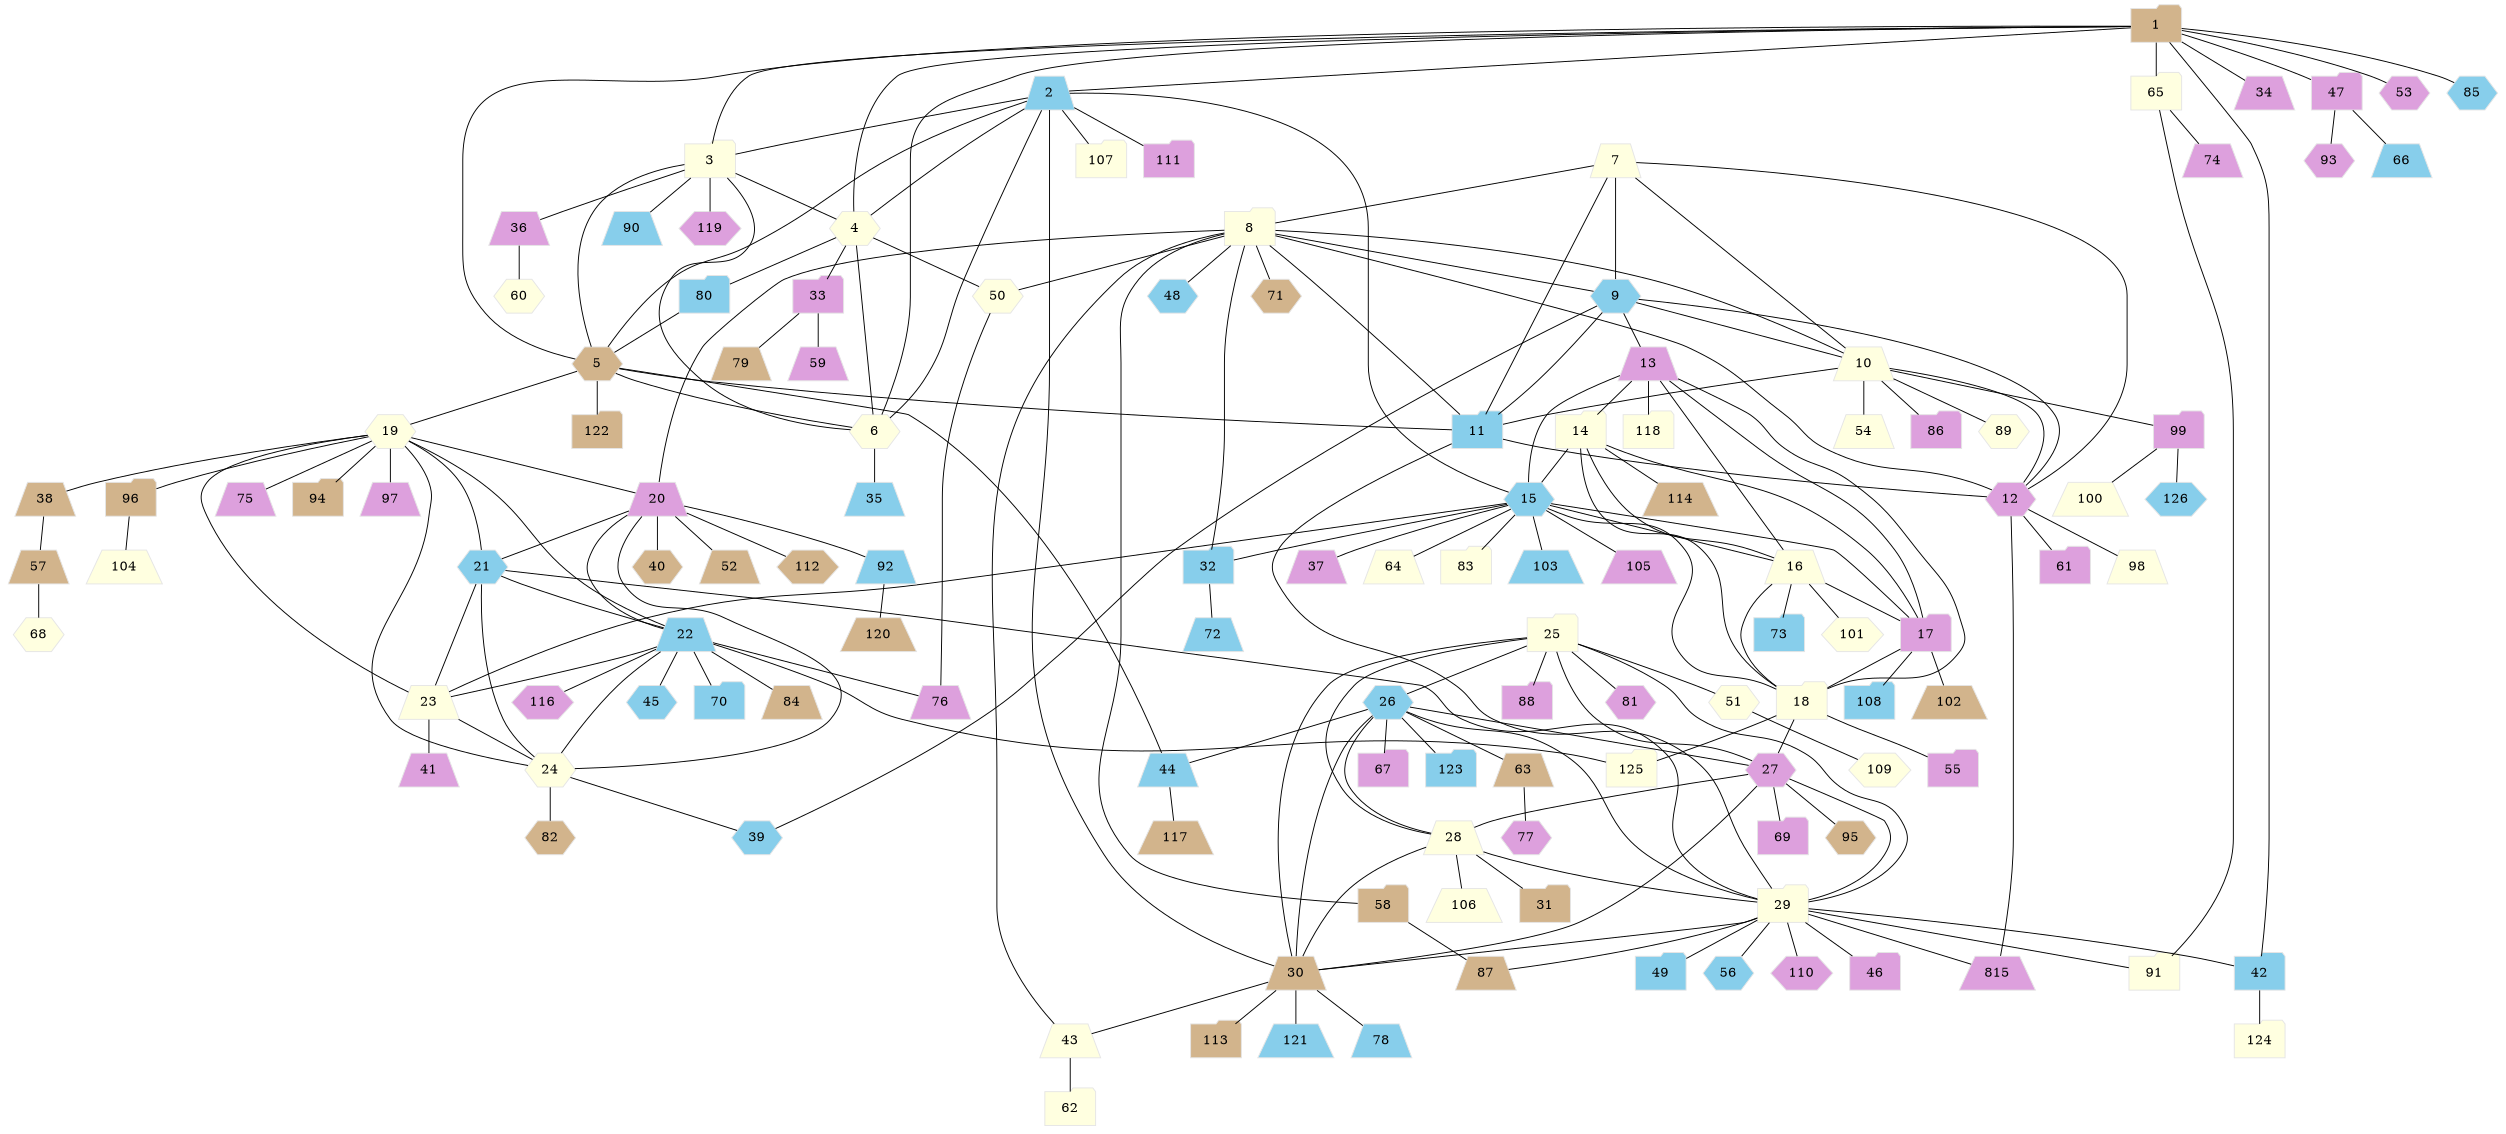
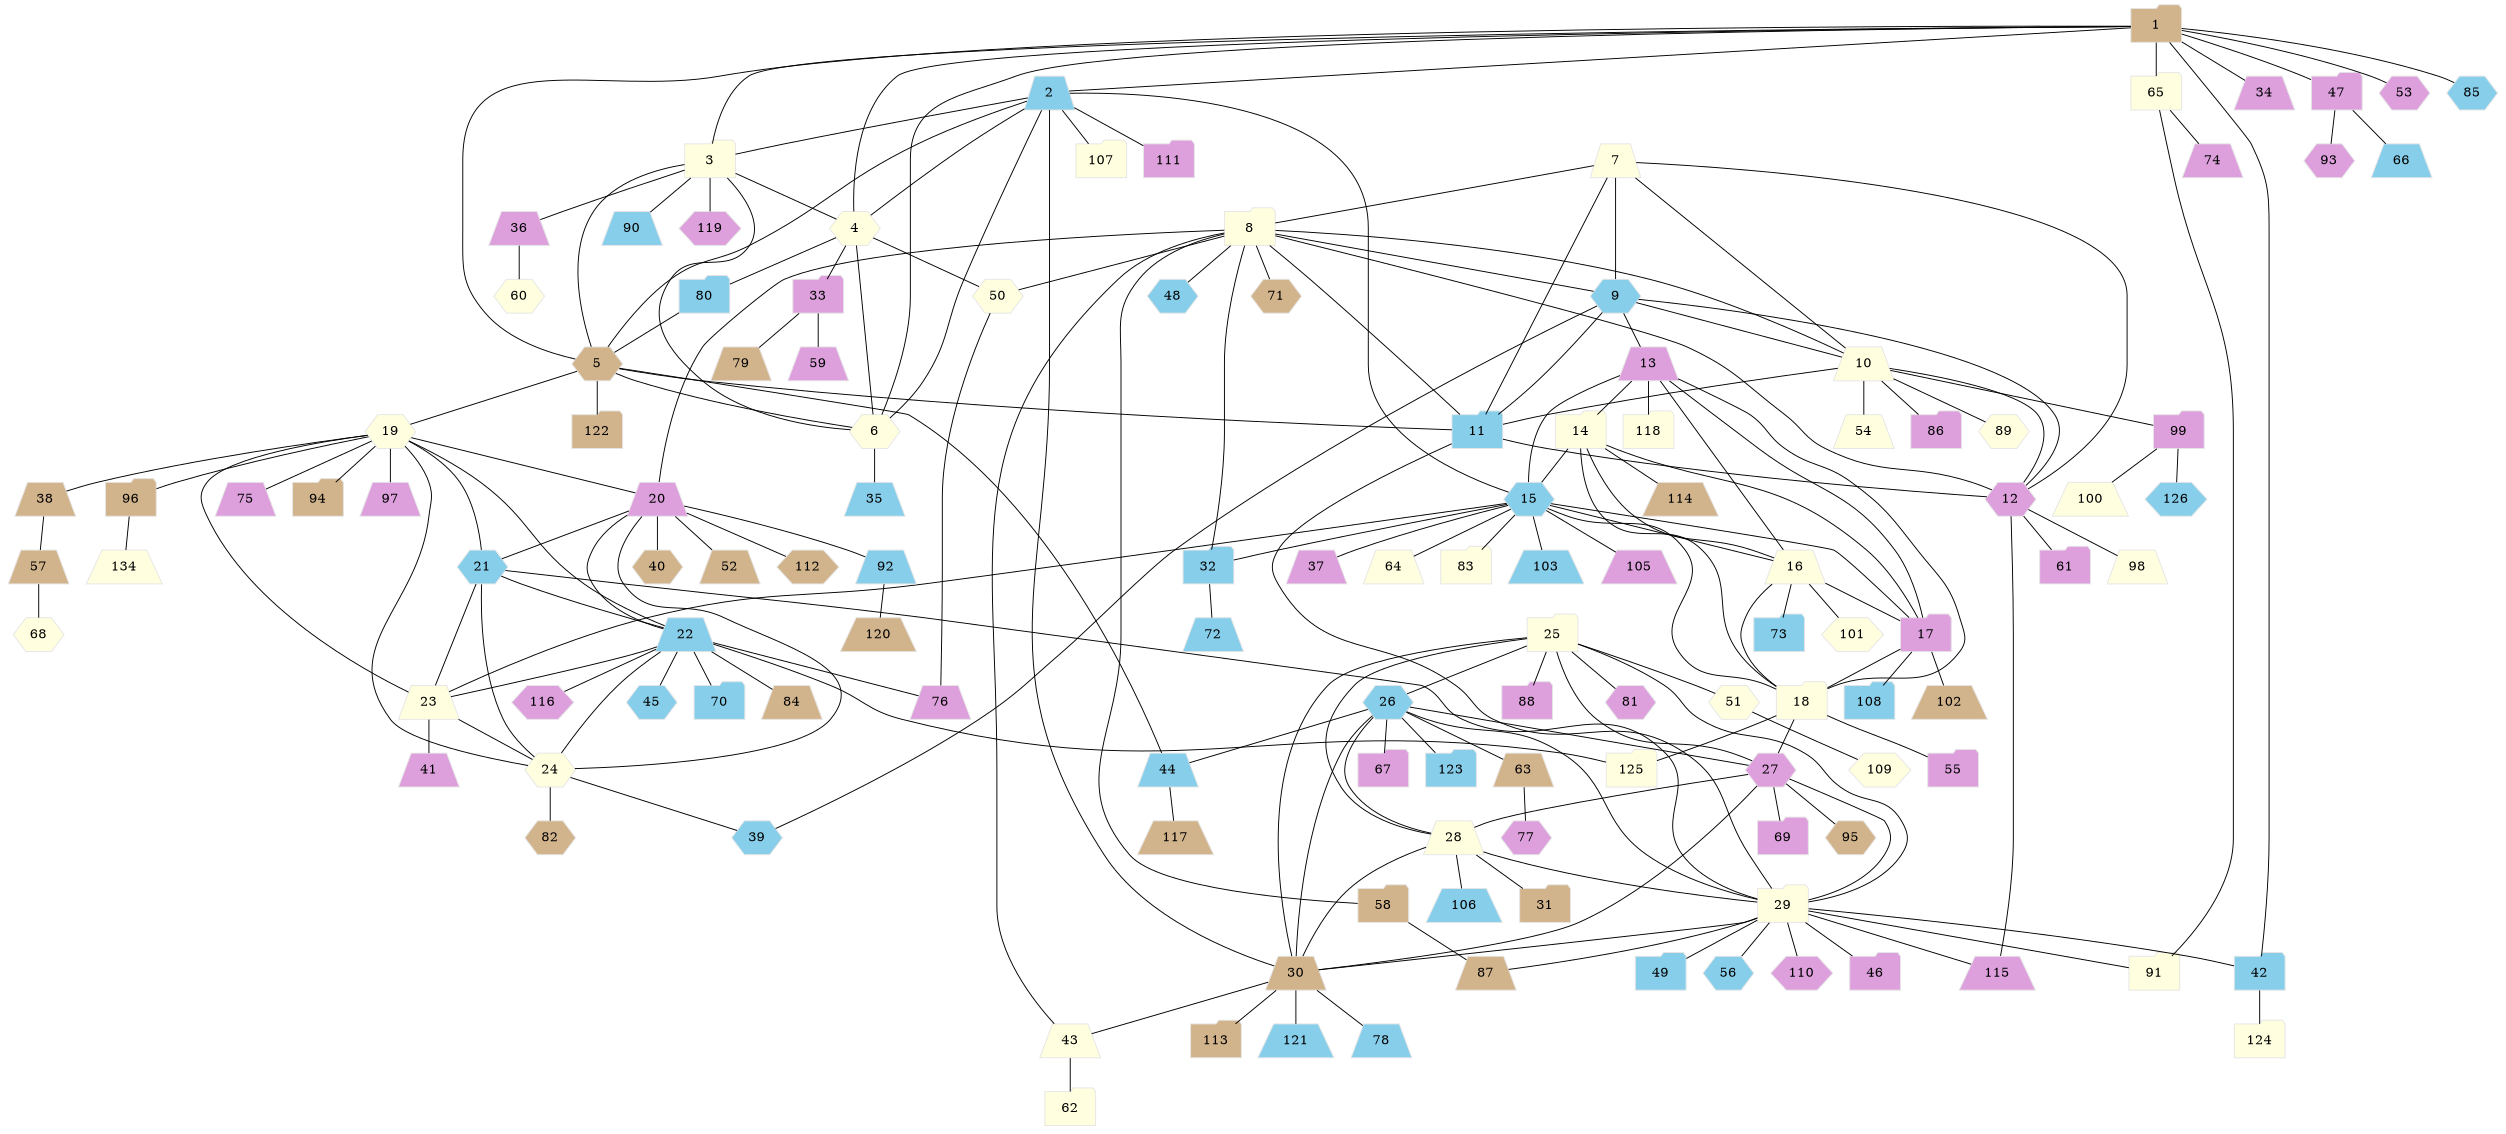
(124, 567) -> (124, 567)
(1464, 905) -> (1464, 905)
(1997, 973) -> (1997, 973)
